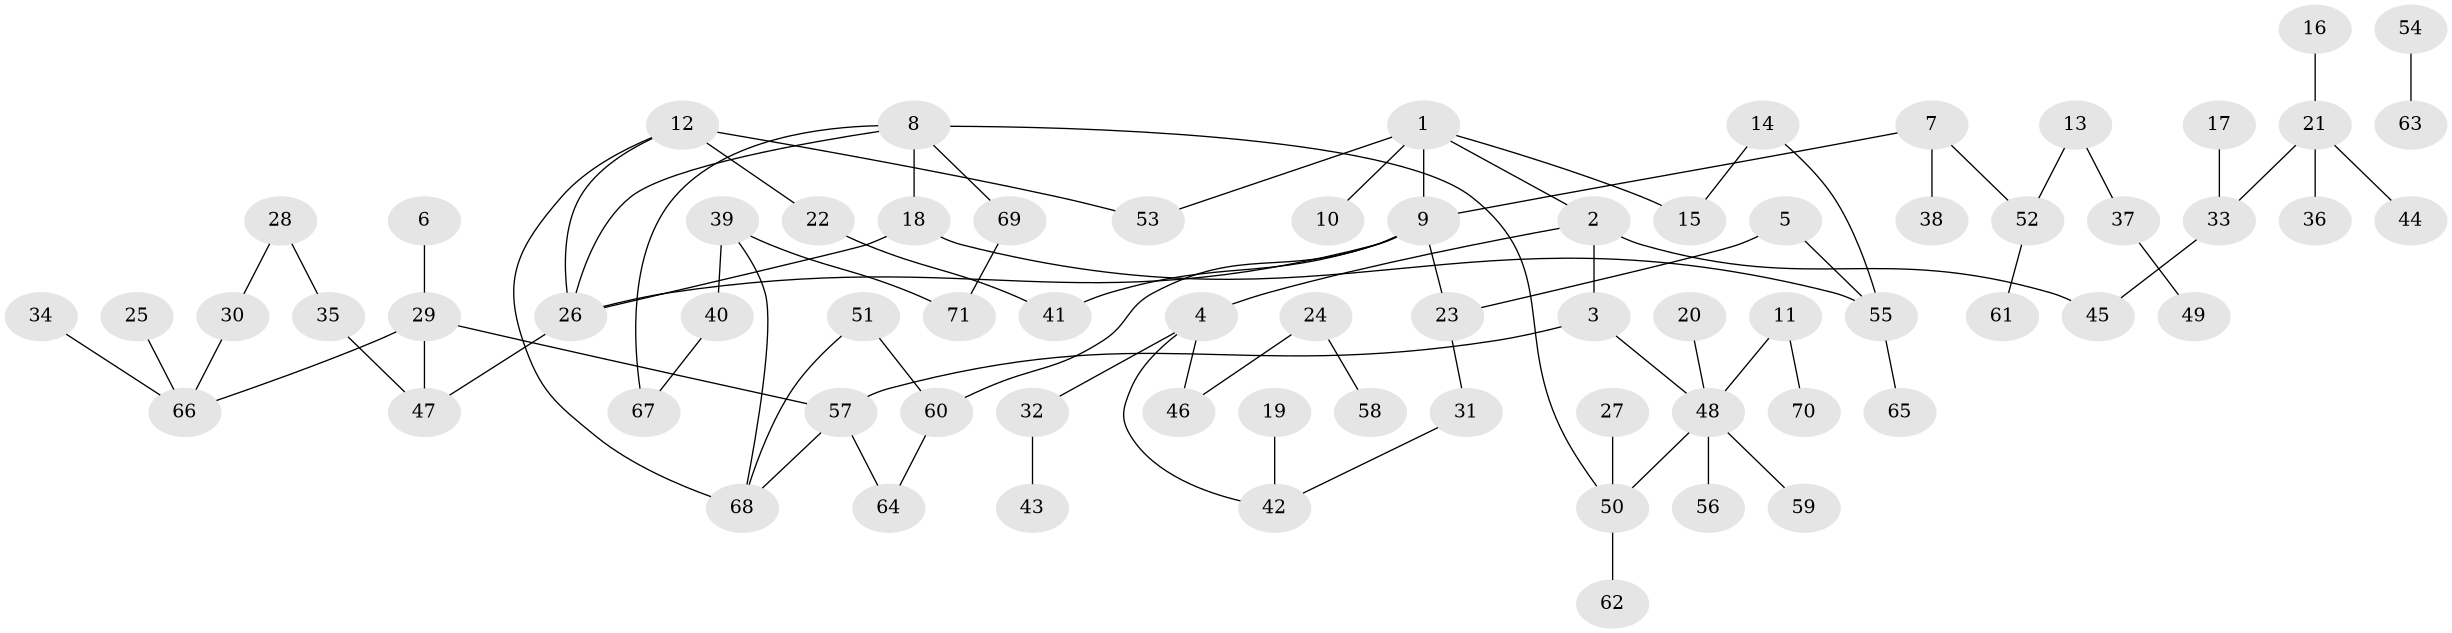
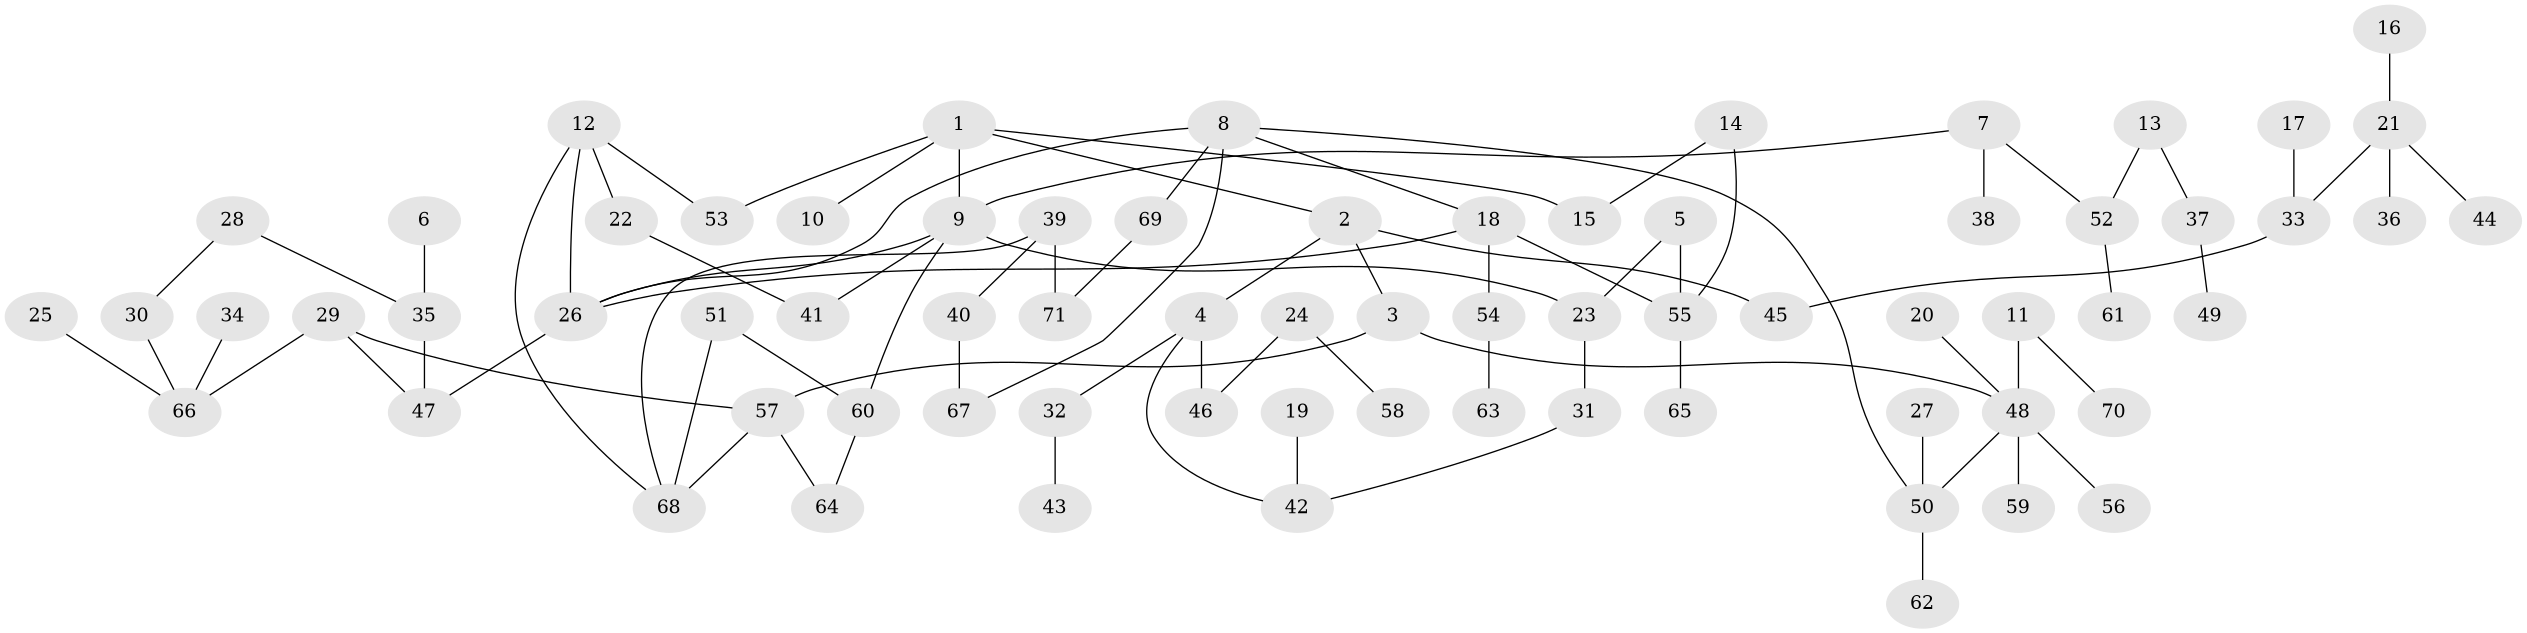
(424, 269) -> (424, 269)
none -> (1489, 269)
